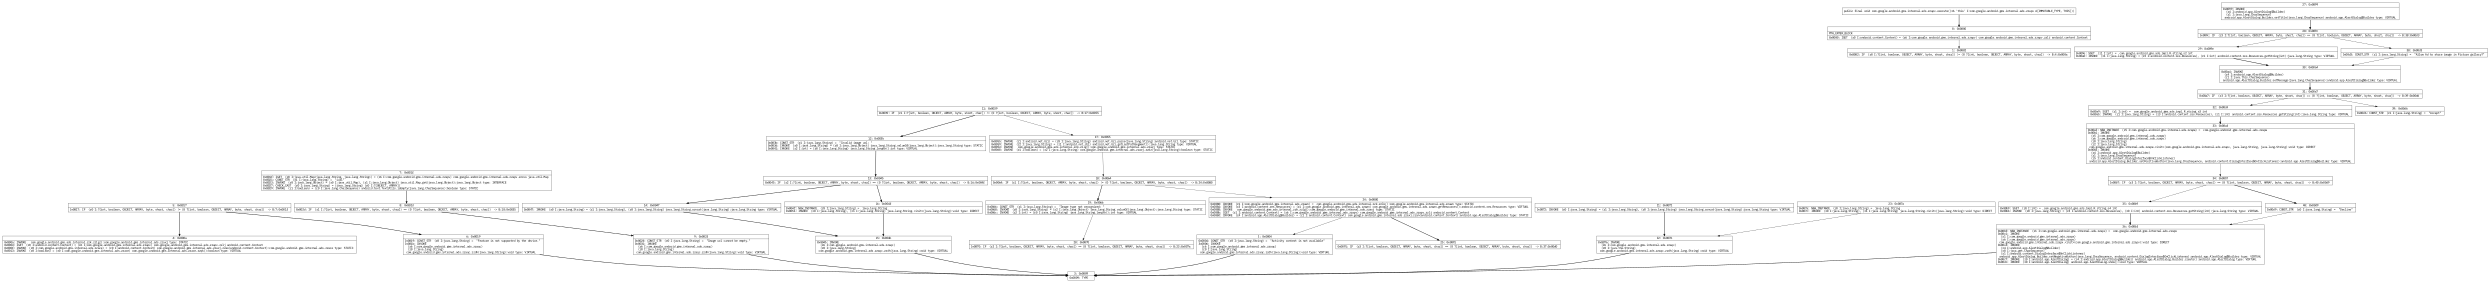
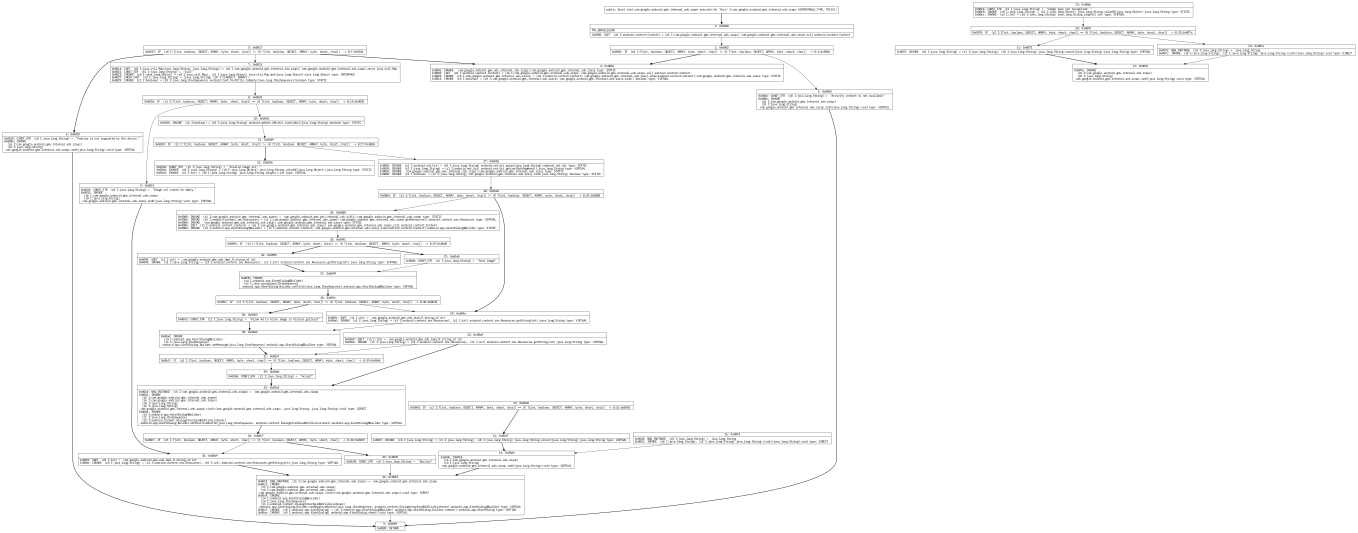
(2247, 15) -> (270, 284)
none -> (1162, 39)
none -> (1055, 40)
(2361, 43) -> (290, 309)
none -> (255, 57)
none -> (676, 59)
(2374, 61) -> (250, 325)
(2250, 62) -> (369, 326)
(2245, 78) -> (185, 342)
(2270, 102) -> (367, 349)
none -> (261, 121)
(2107, 142) -> (158, 403)
(876, 163) -> none
(2220, 169) -> (260, 429)
(1100, 192) -> (504, 260)
(879, 193) -> none
(407, 196) -> (255, 88)
(536, 224) -> (152, 125)
(883, 224) -> (624, 448)
(1318, 226) -> (792, 66)
(1414, 229) -> (338, 233)
(830, 242) -> (453, 457)
(417, 244) -> (17, 142)
(1211, 244) -> (771, 99)
(1617, 248) -> (1094, 76)
(2021, 251) -> (282, 501)
none -> (269, 259)
none -> (452, 259)
(990, 268) -> (468, 471)
(1483, 270) -> none
(1546, 270) -> (390, 518)
(907, 272) -> (132, 339)
(1081, 278) -> (390, 528)
none -> (271, 381)
